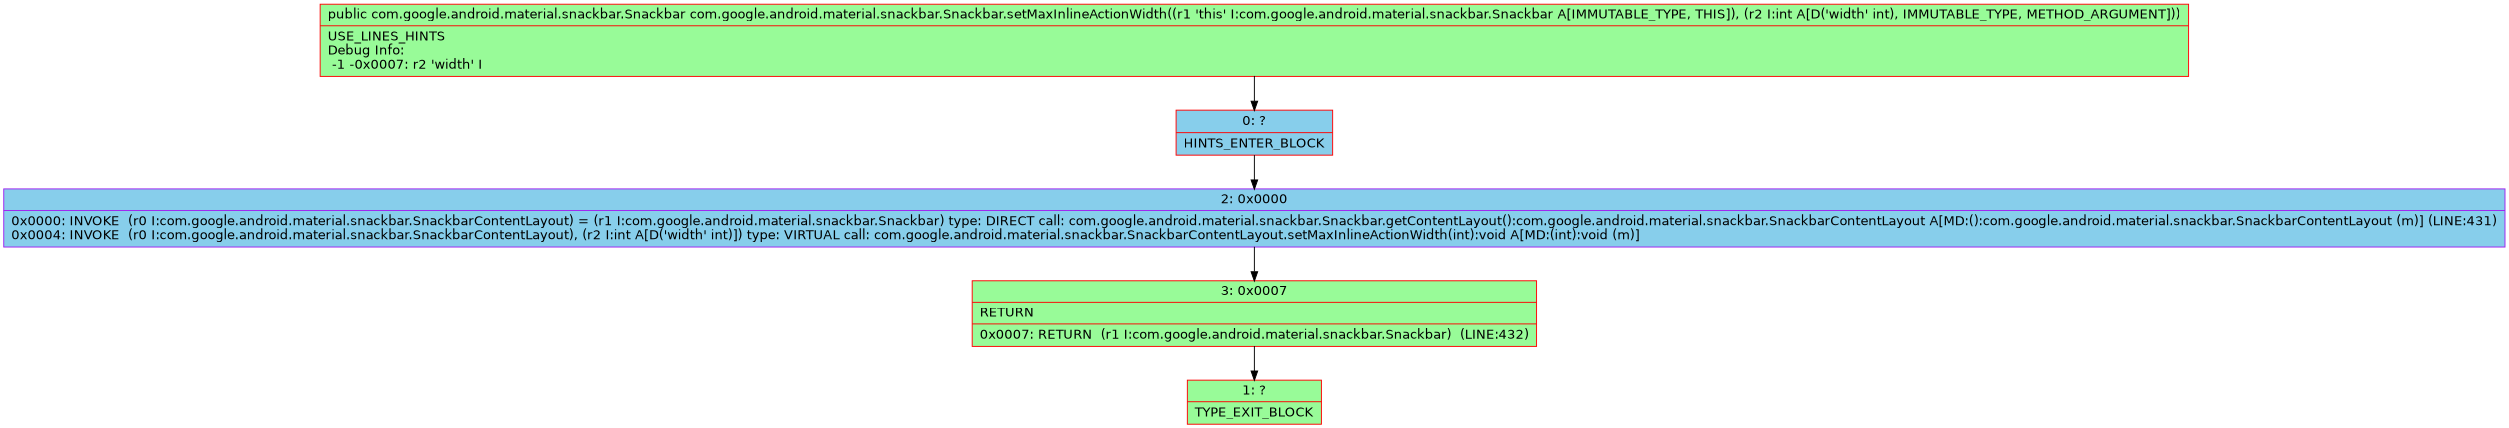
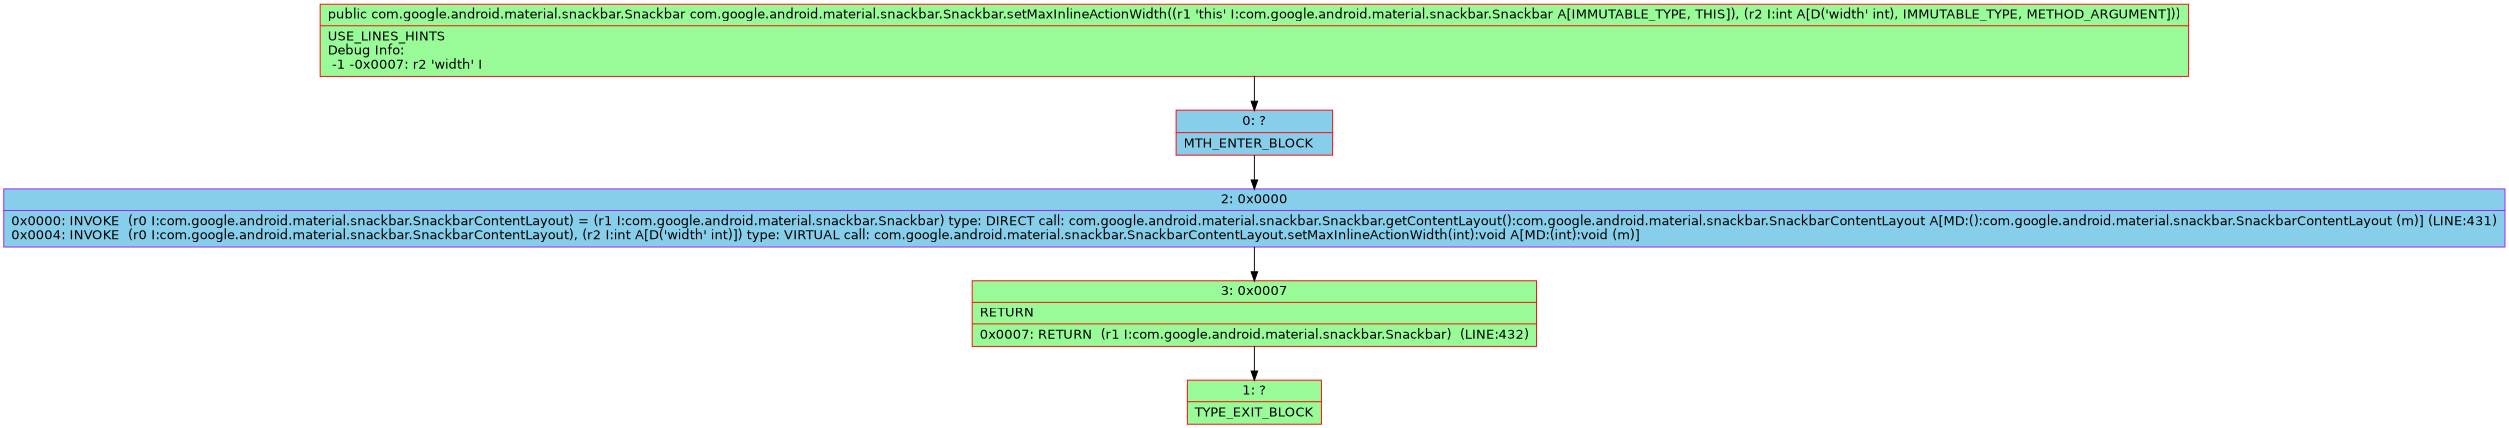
(1254, 143) -> (1249, 143)
